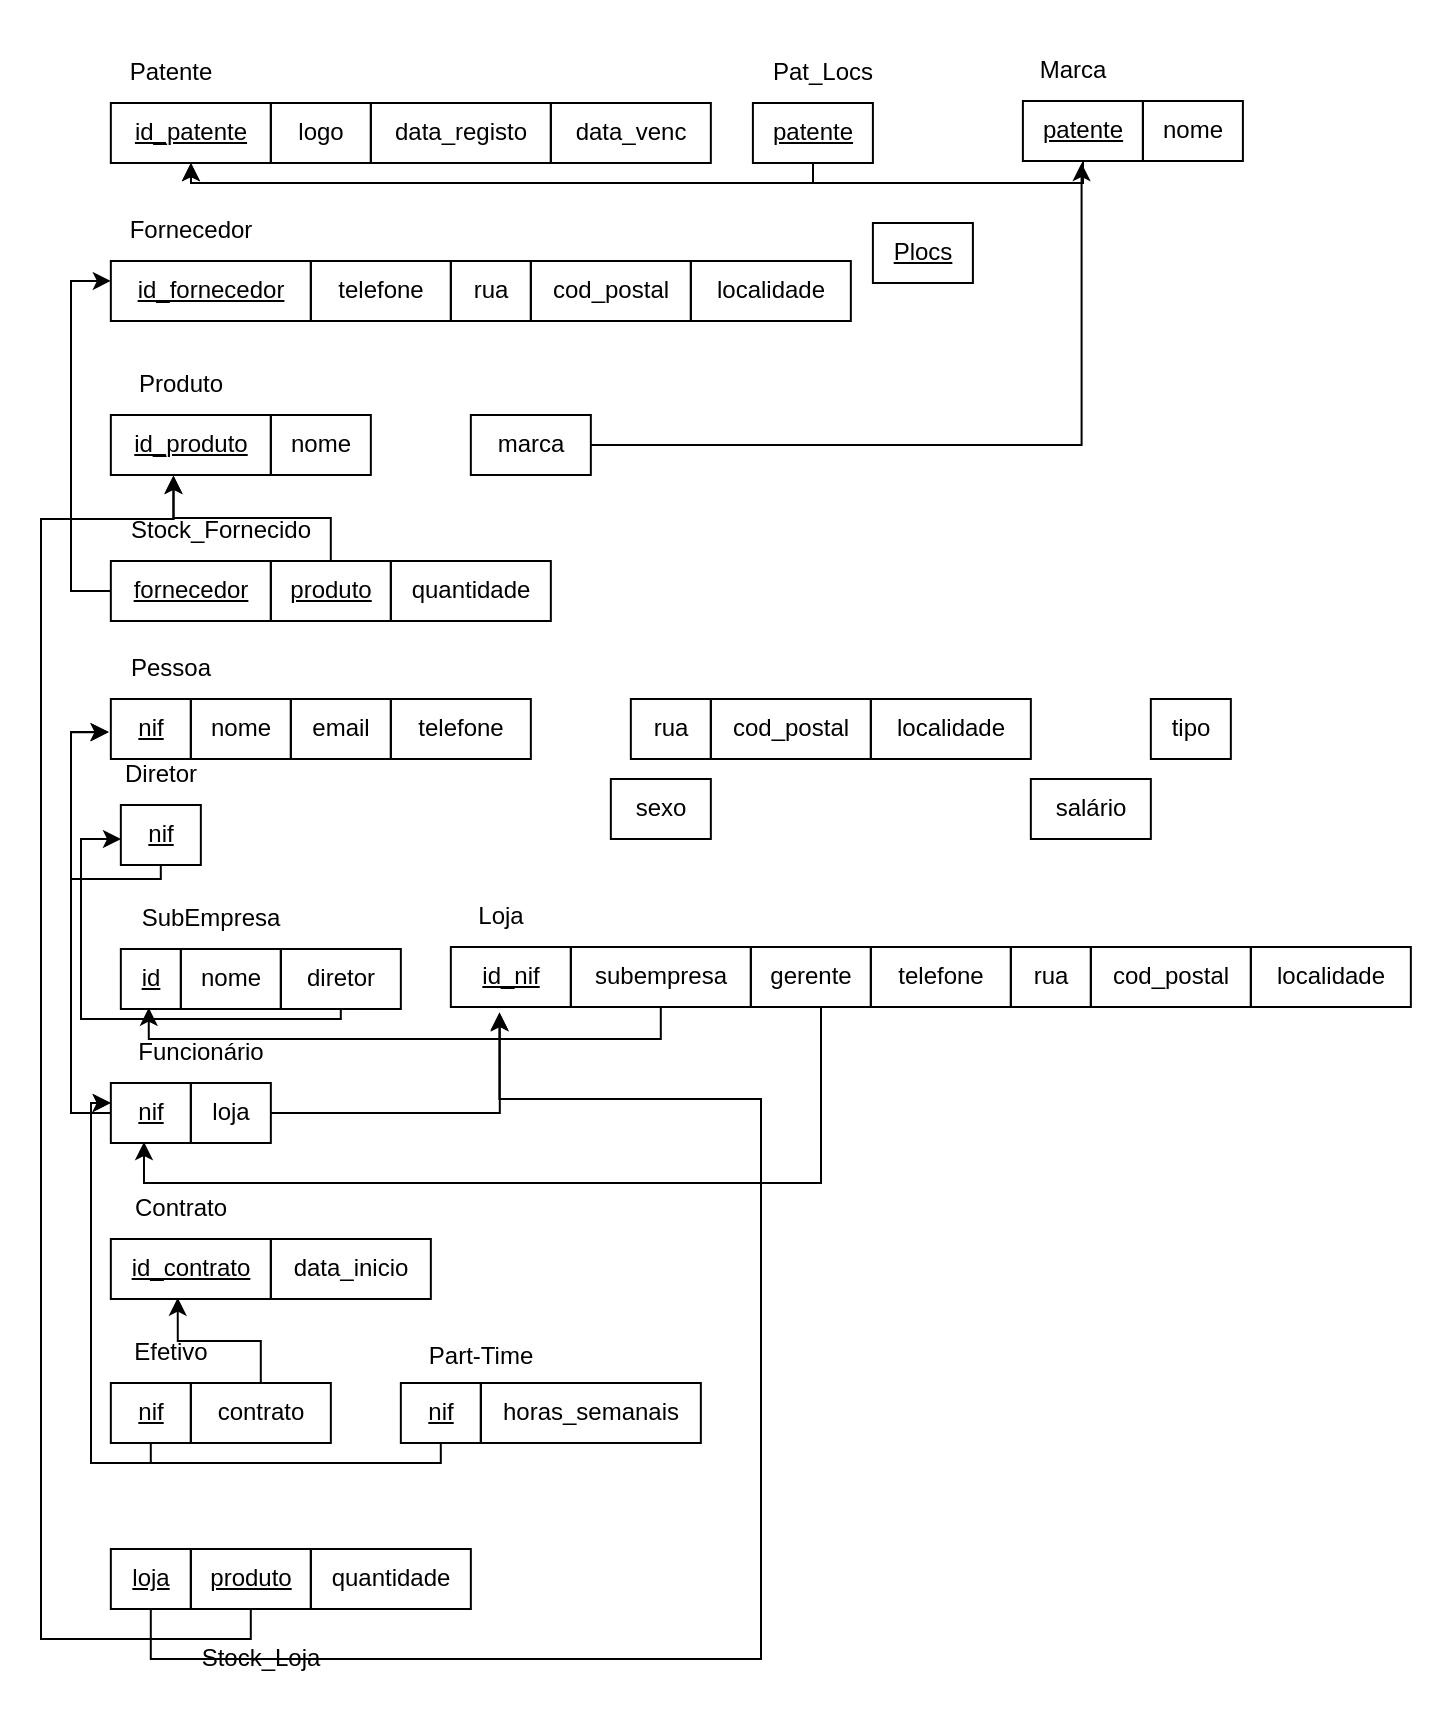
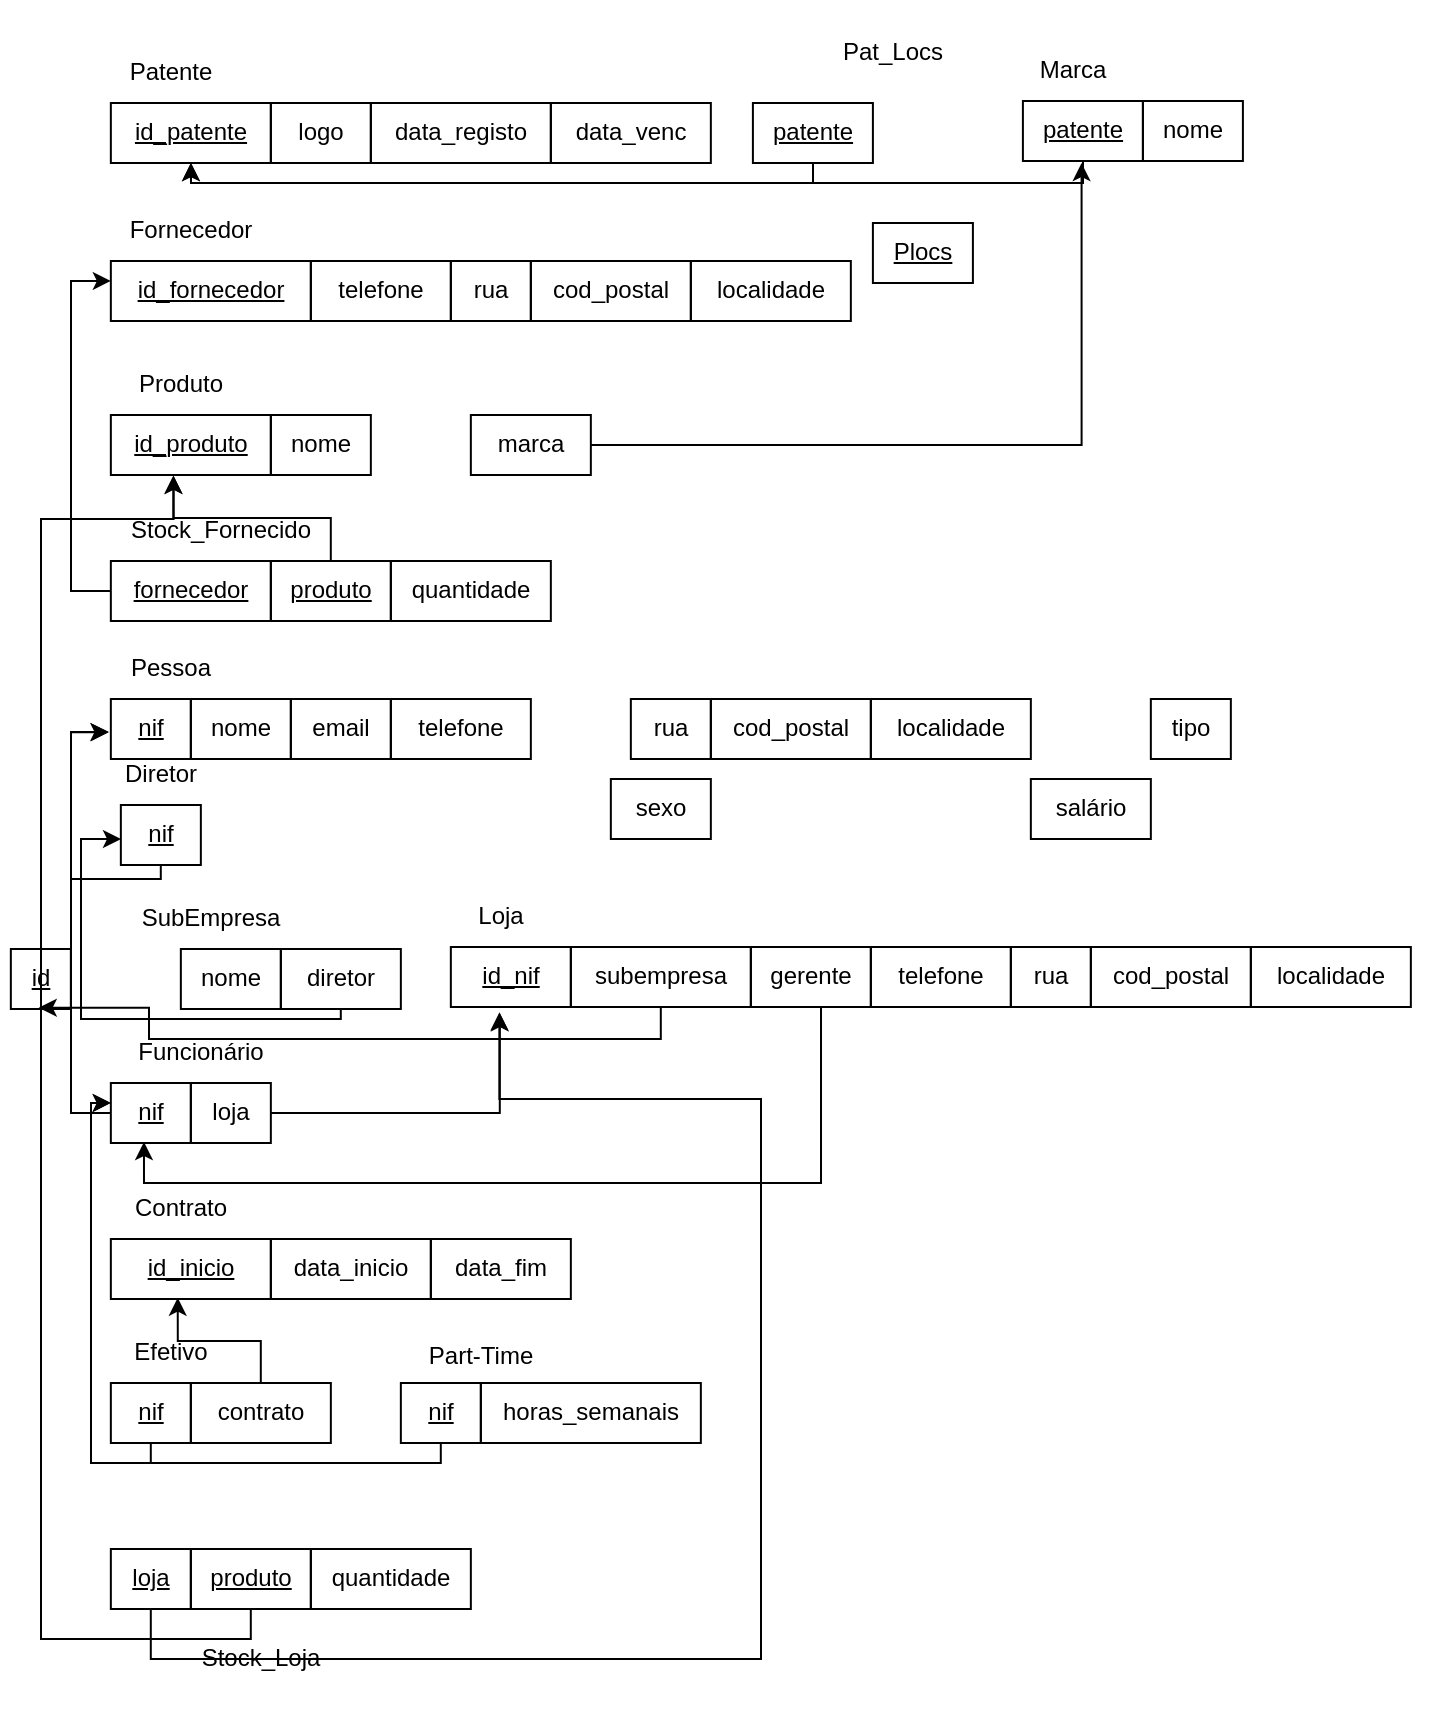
(823, 73) -> (893, 53)
(151, 979) -> (41, 979)
(192, 1269) -> (192, 1269)
none -> (501, 1269)
